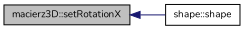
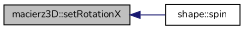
(203, 15) -> (203, 15)
